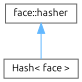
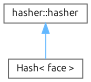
(41, 14) -> (46, 14)
